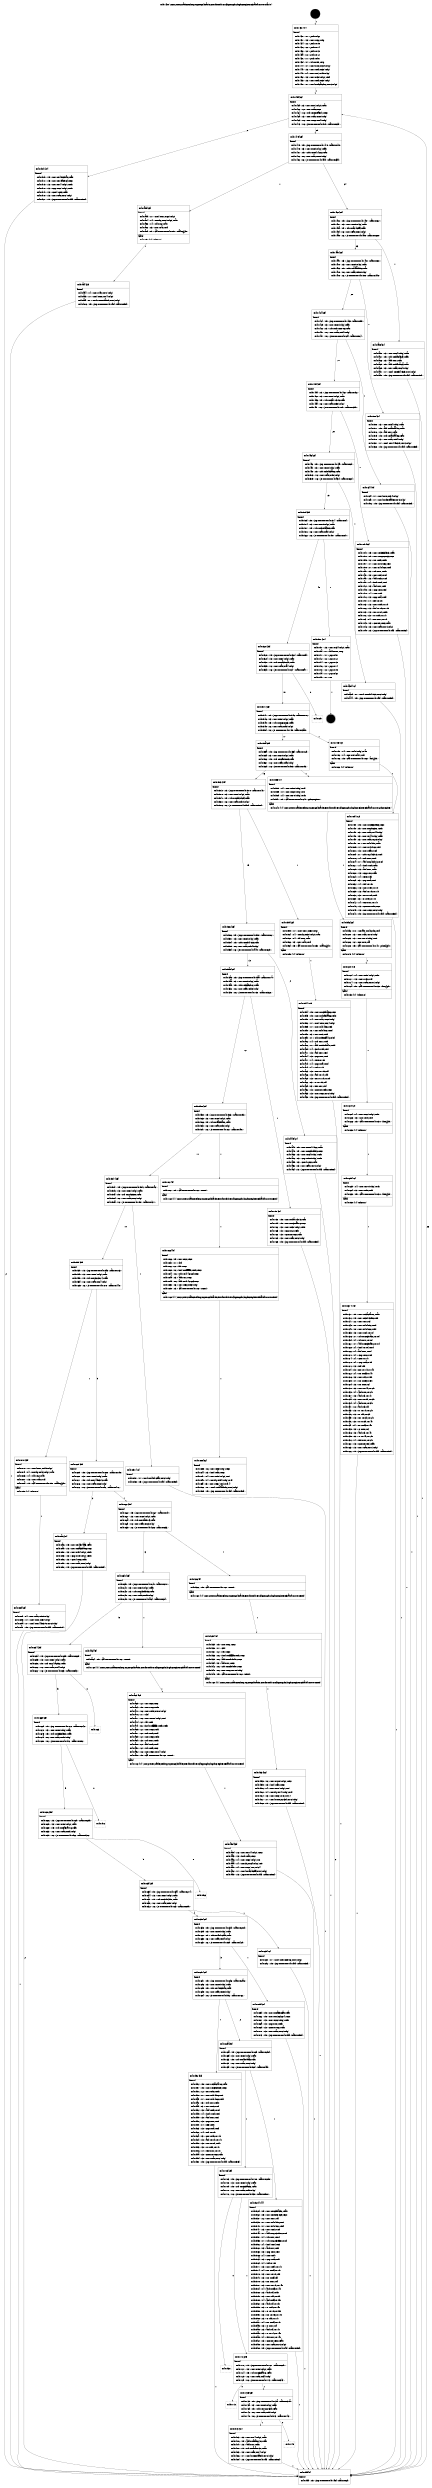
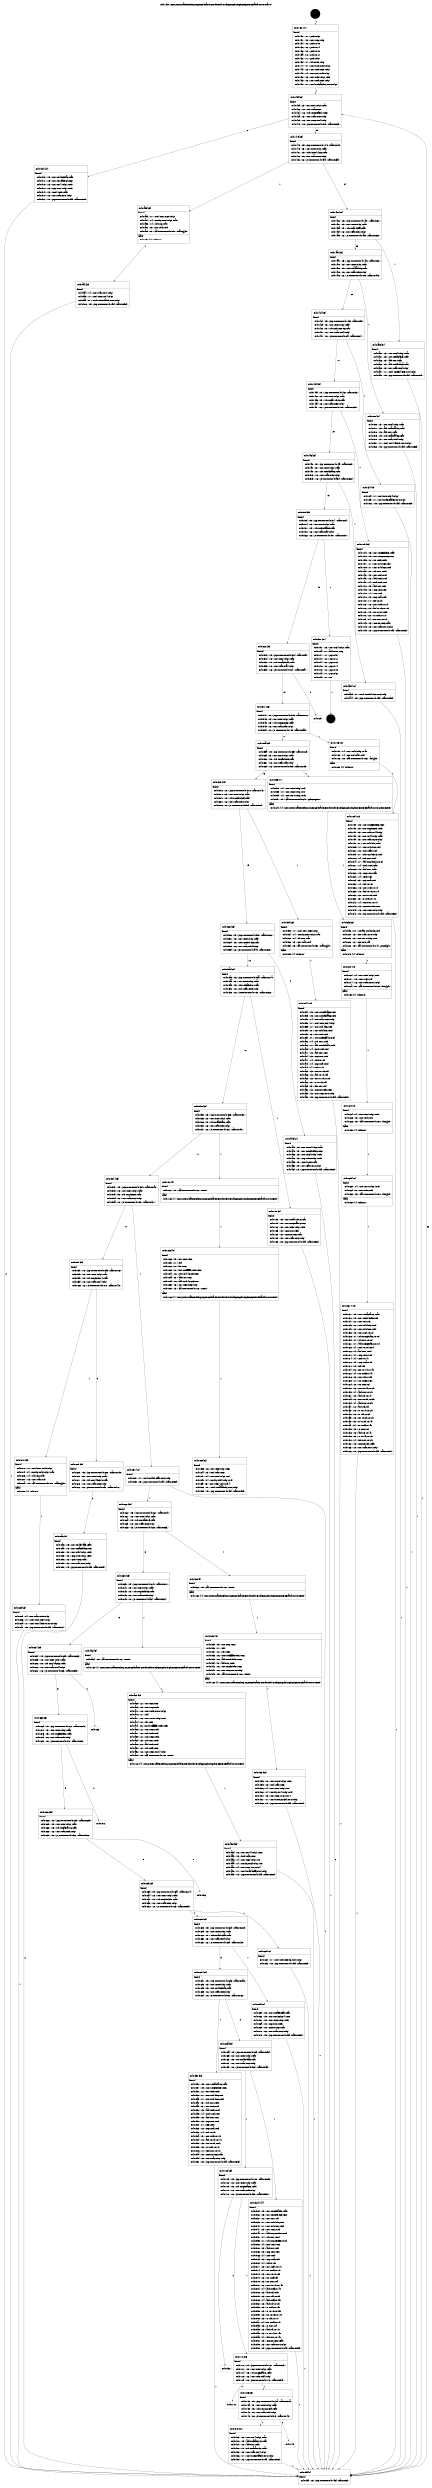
(120, 1496) -> (149, 1493)
